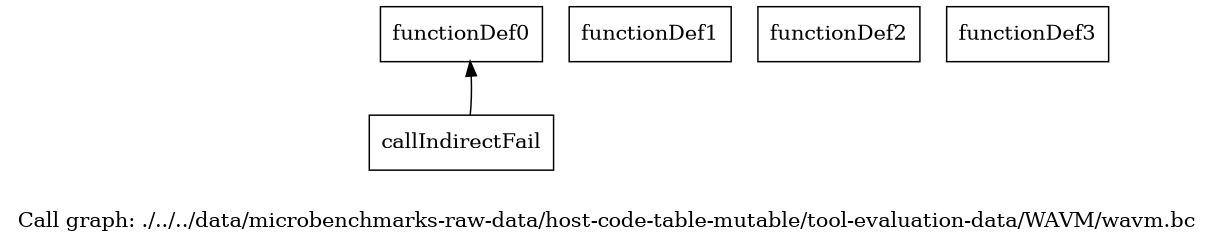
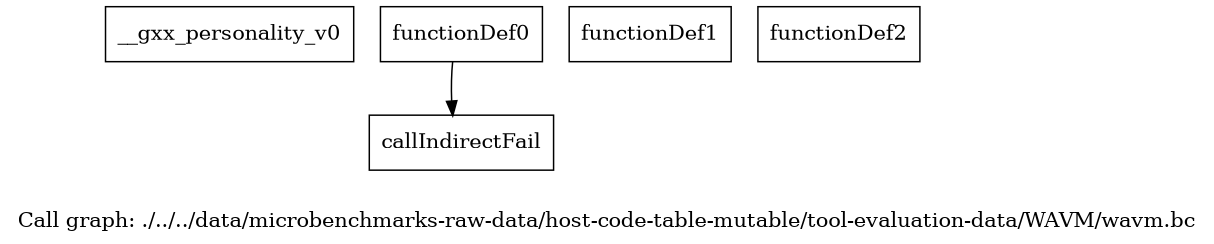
none -> (230, 34)
(1028, 34) -> none
(471, 96) -> (451, 81)
